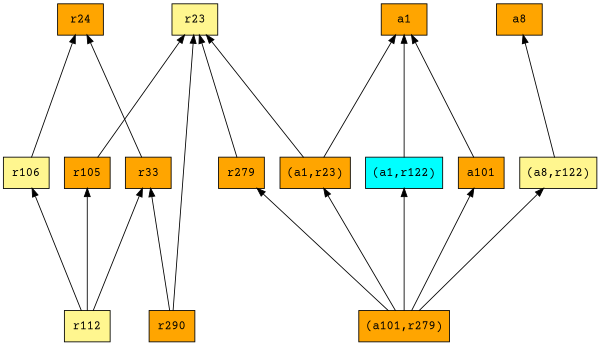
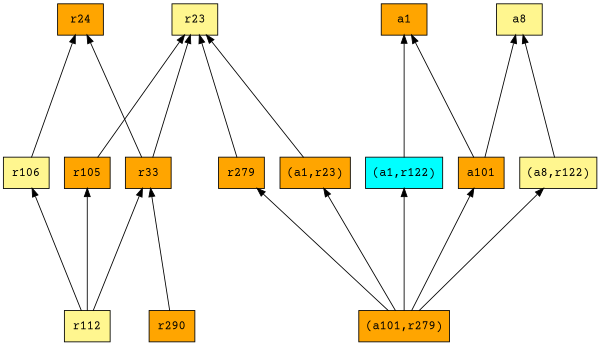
(519, 19) -> (519, 19)
(357, 100) -> none
none -> (499, 100)
(183, 177) -> (170, 100)
